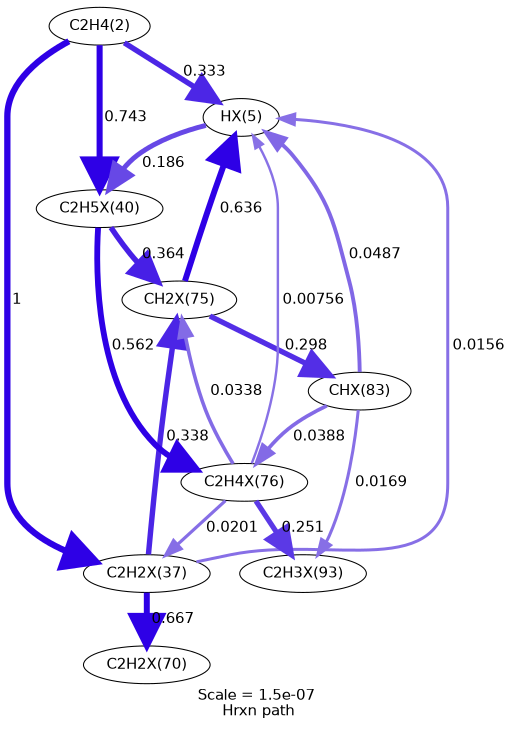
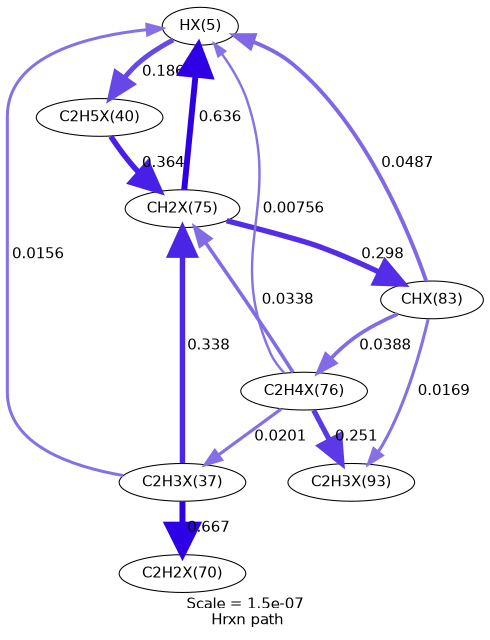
(100, 26) -> none
(108, 352) -> none
(147, 574) -> (182, 482)
